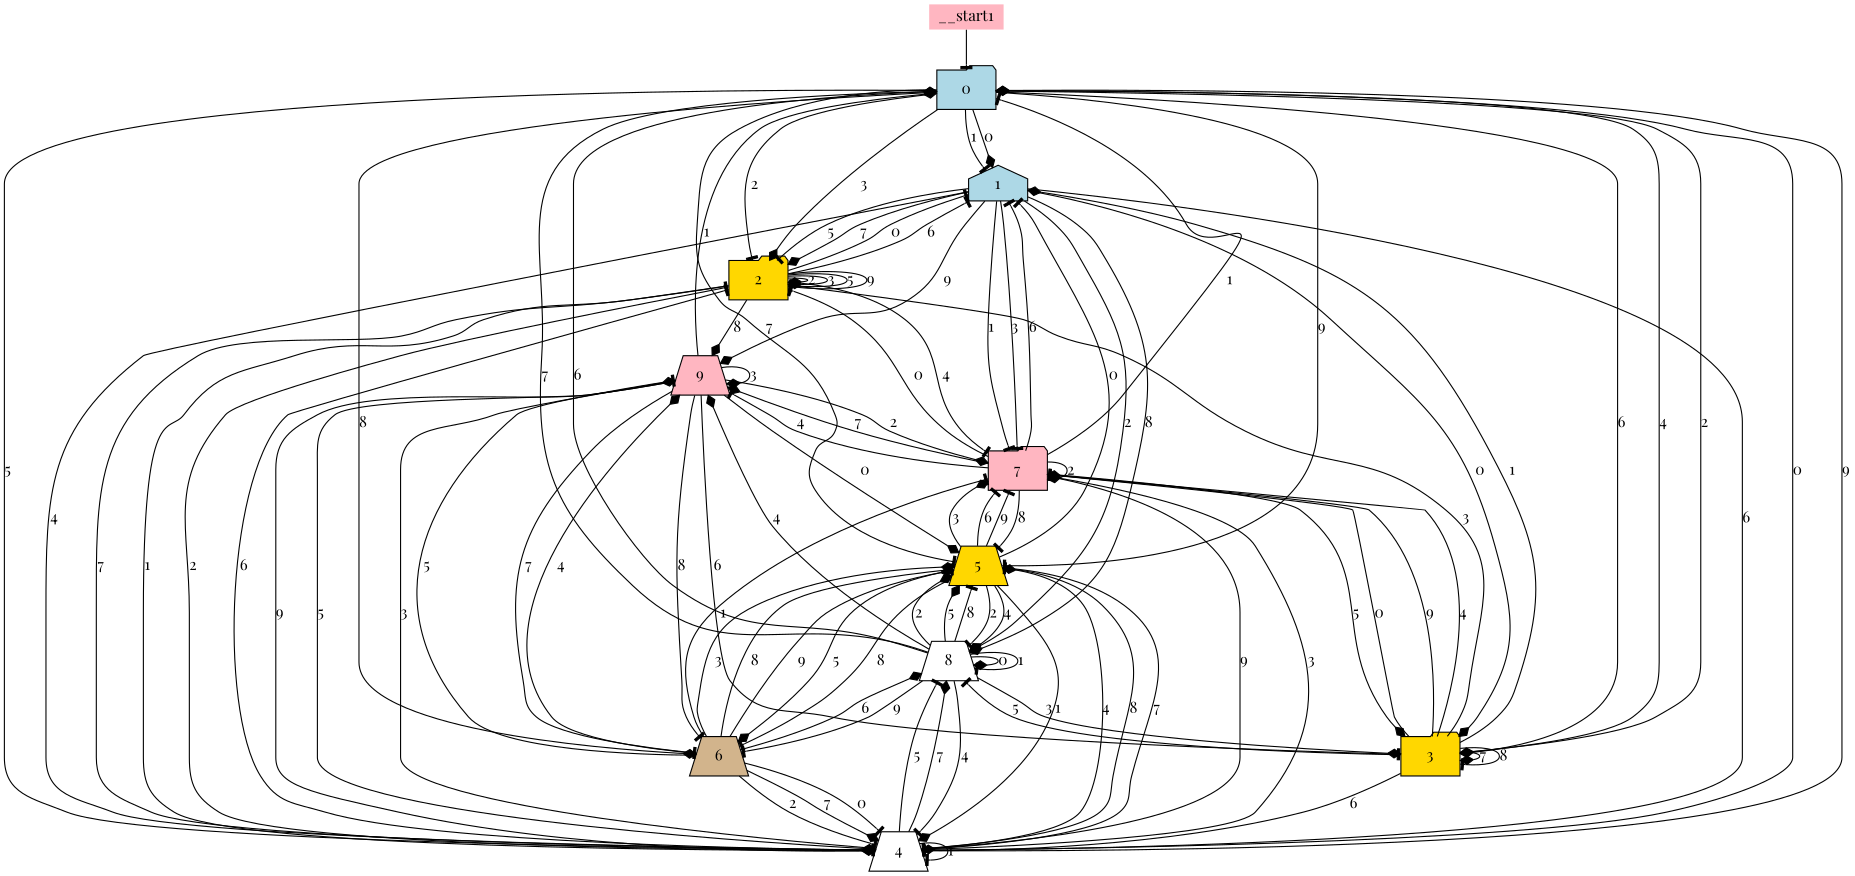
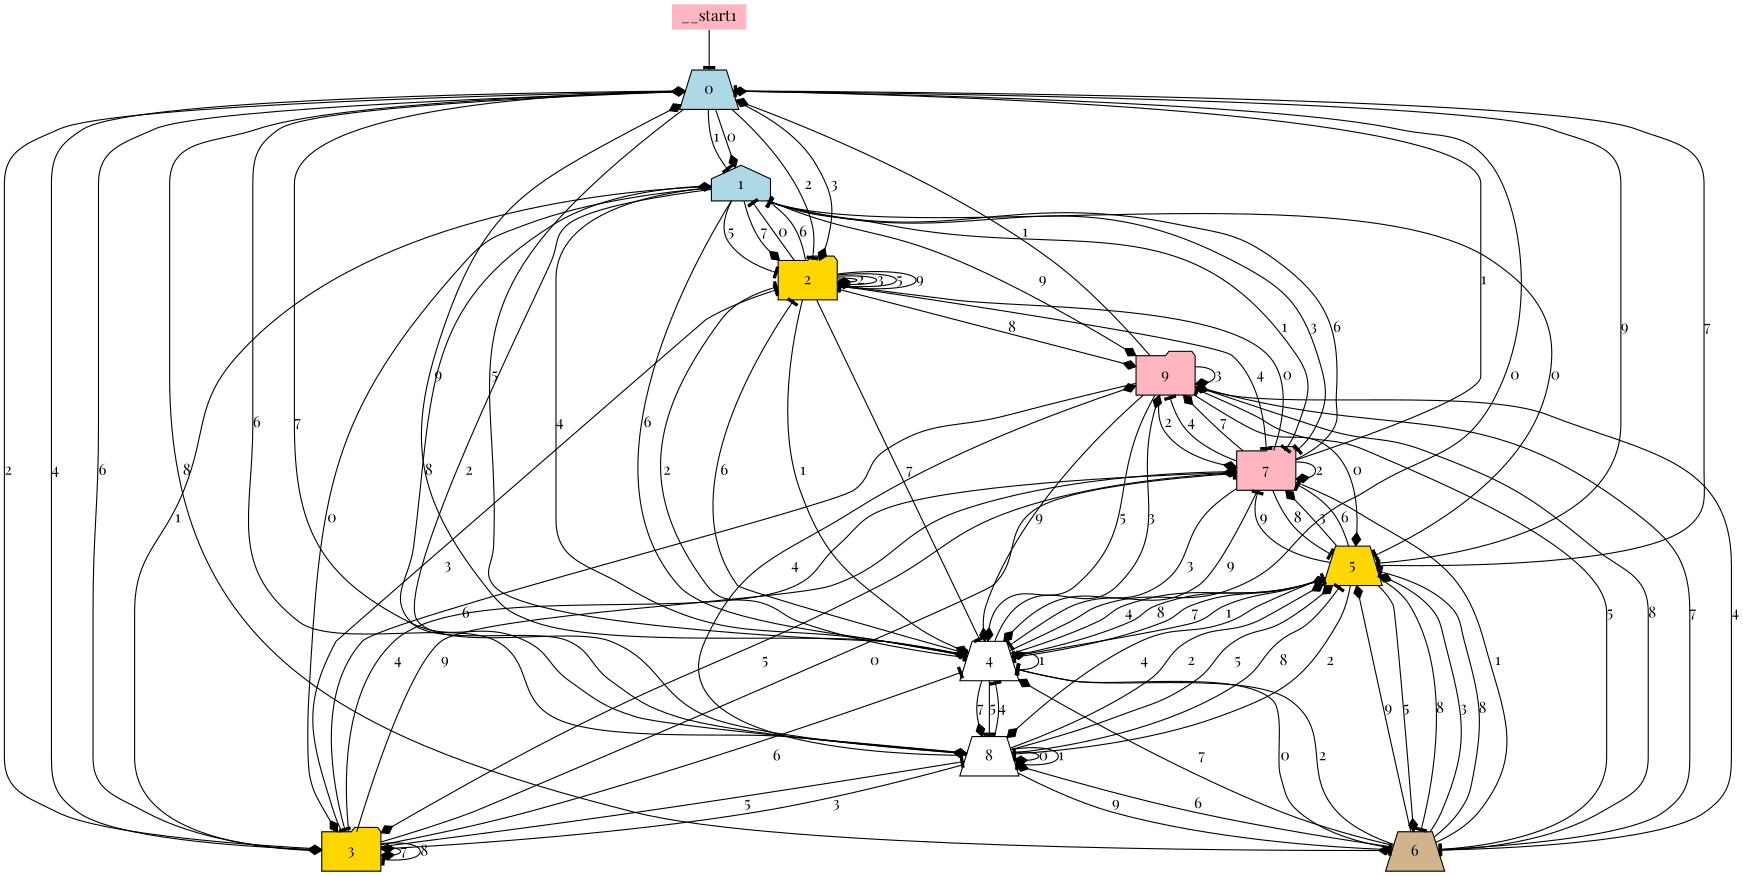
(966, 90) -> (709, 90)
(700, 375) -> (1166, 375)
(1108, 394) -> (1330, 219)
